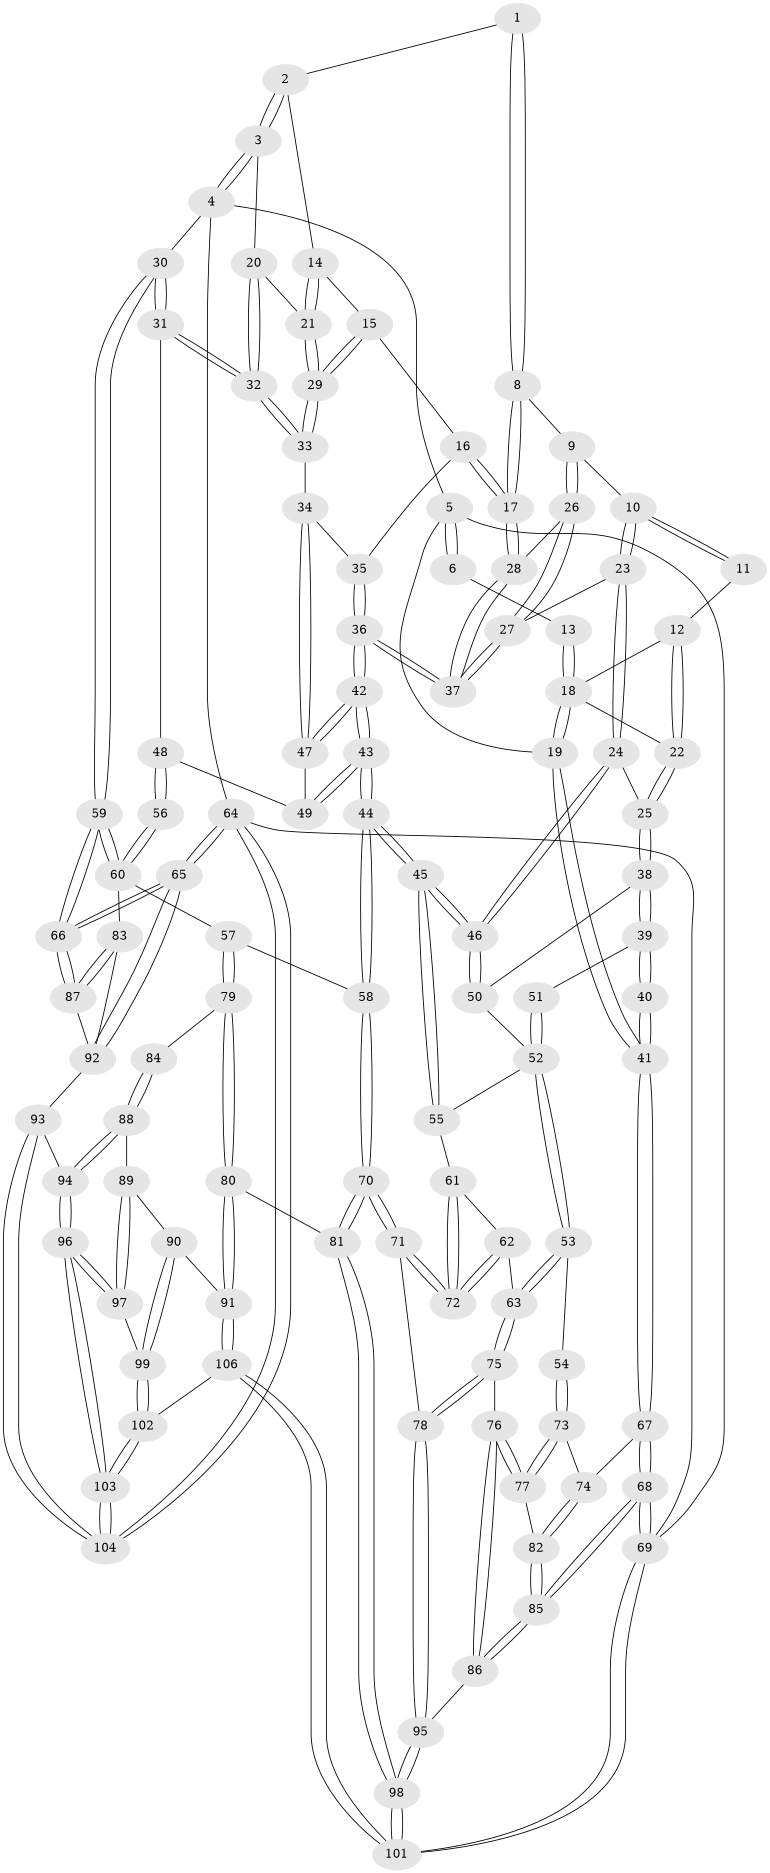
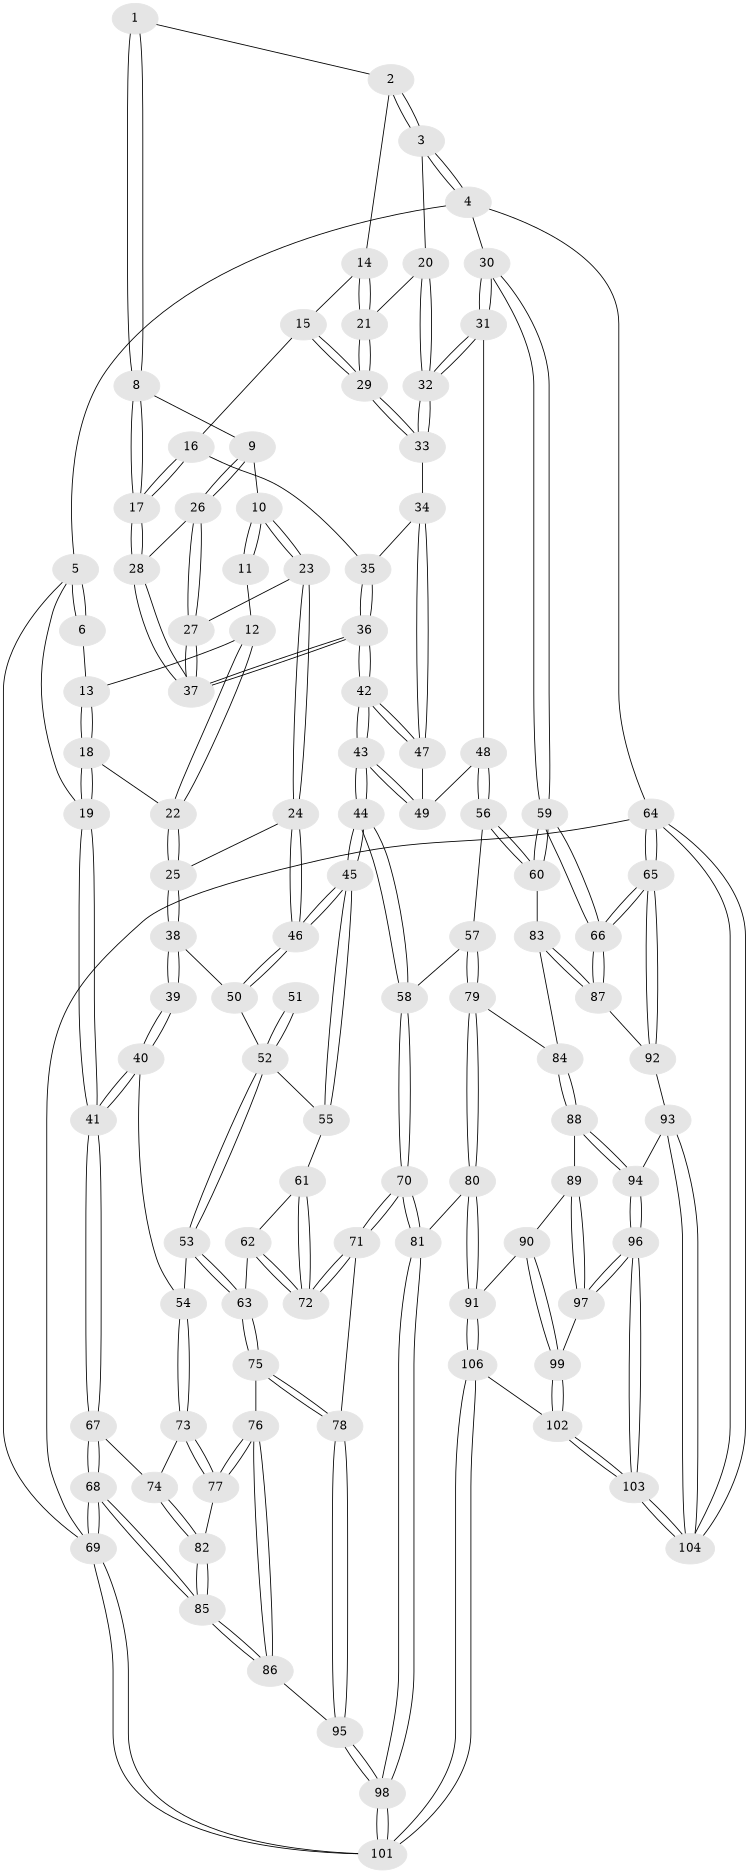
(619, 663) -> (172, 664)
(169, 904) -> (478, 875)
(596, 964) -> none
(107, 998) -> (549, 998)
none -> (142, 1185)
